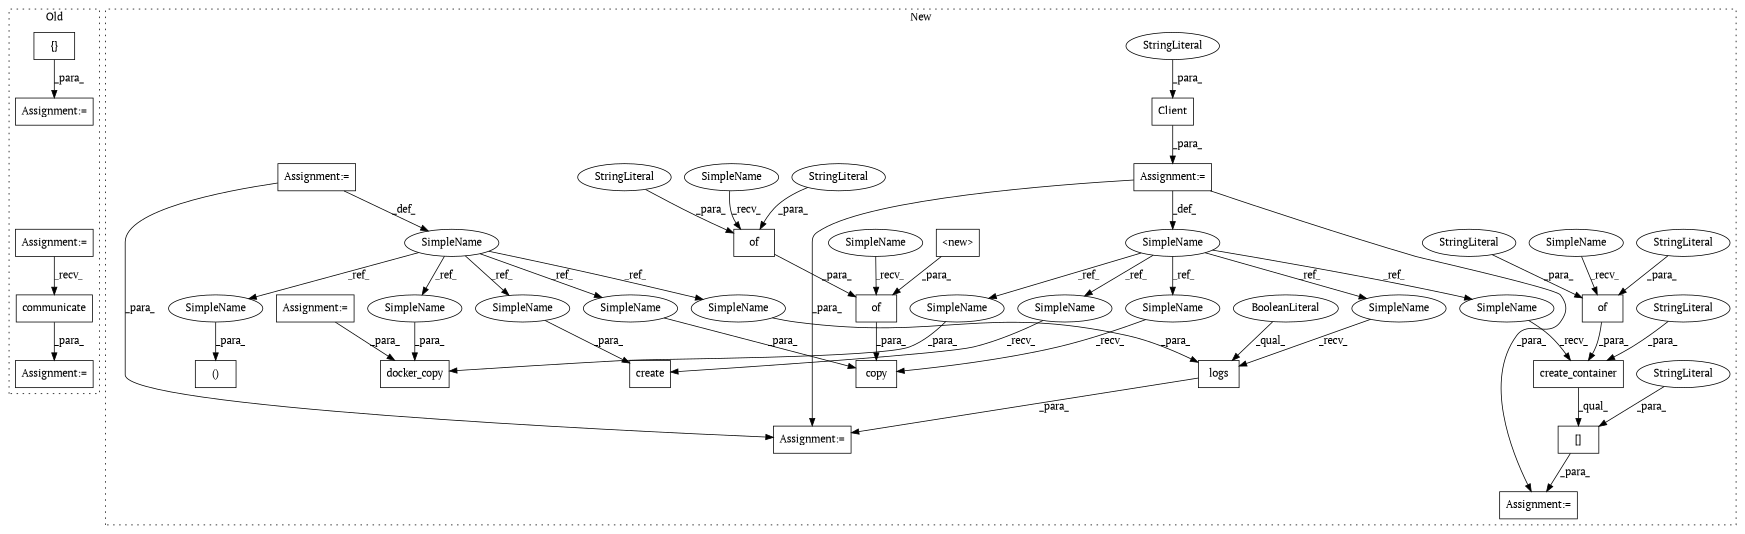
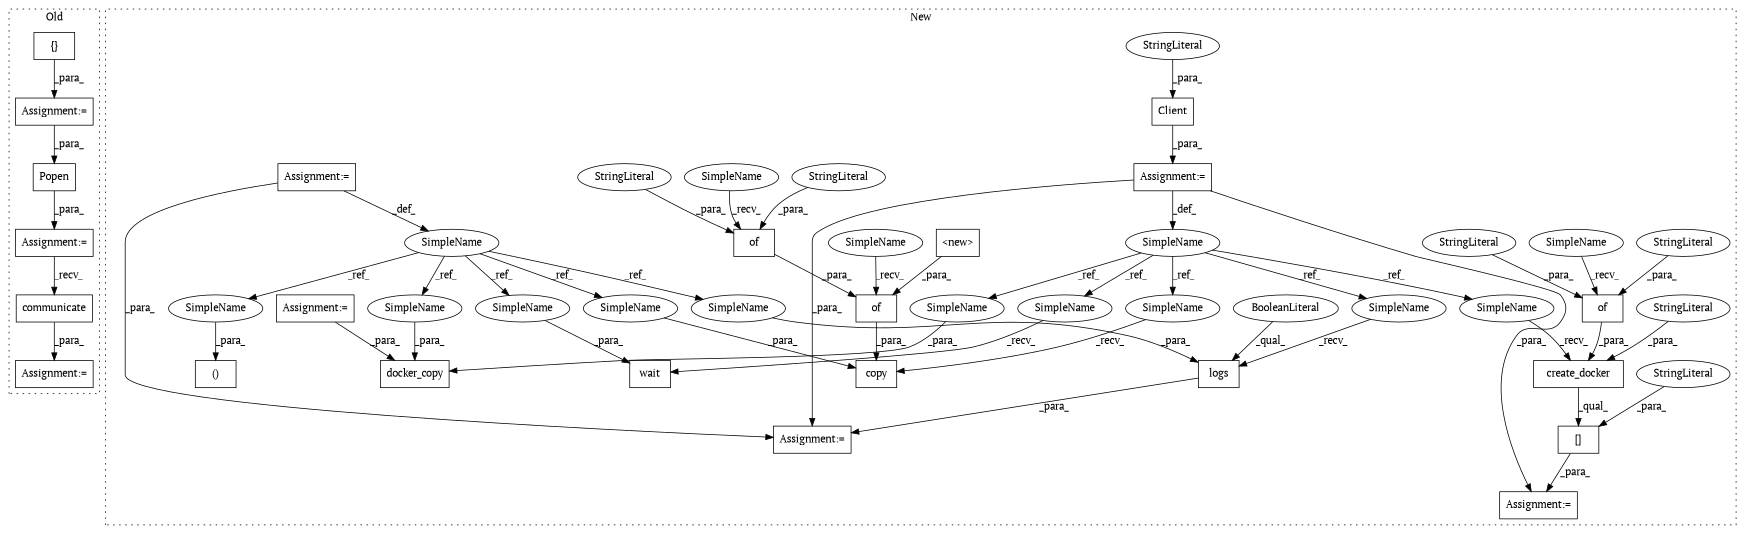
none -> (54, 177)
(650, 374) -> (650, 374)
(1578, 374) -> (1578, 374)
